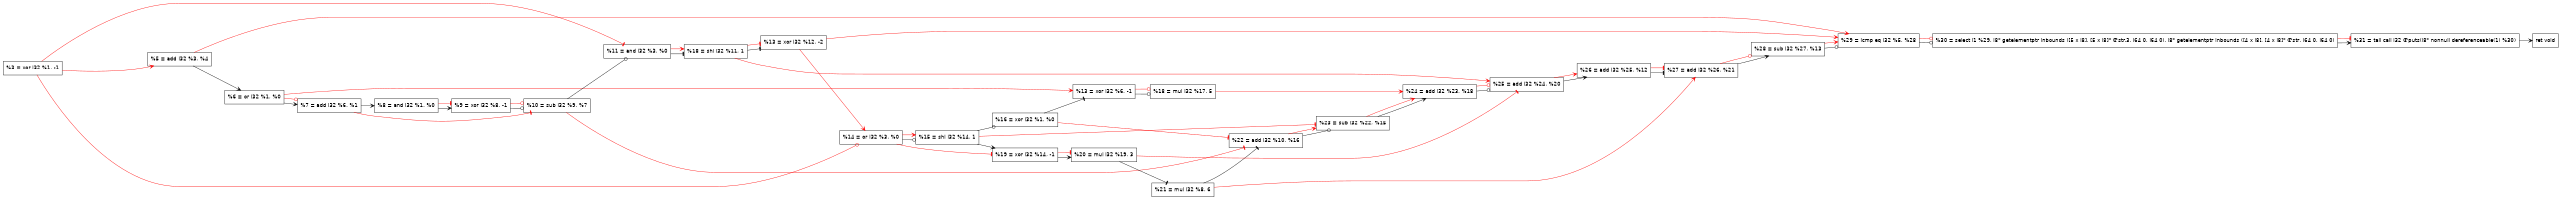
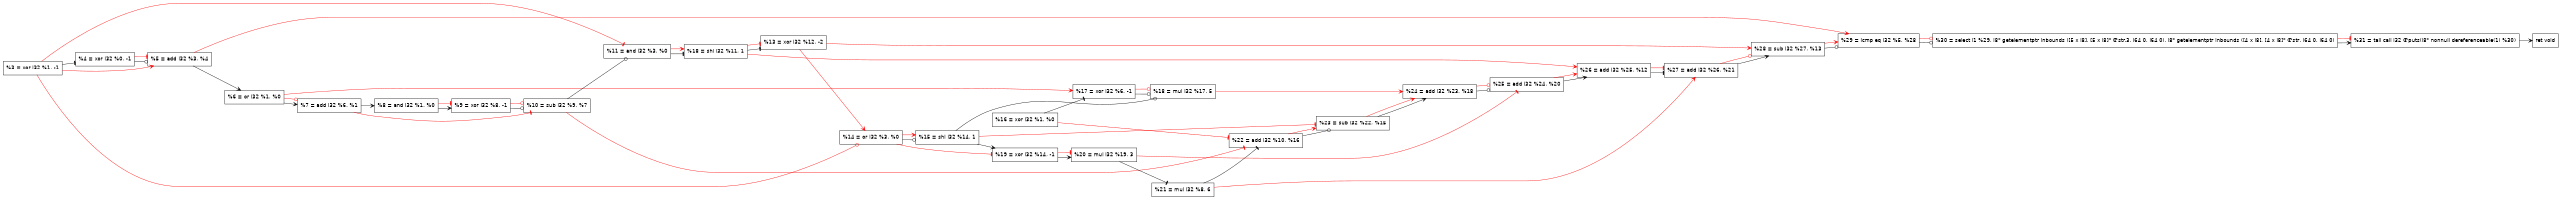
(1330, 32) -> (1287, 46)
none -> (105, 59)
(1110, 74) -> (1160, 60)
(1104, 92) -> (1104, 92)
(985, 129) -> (1052, 101)
